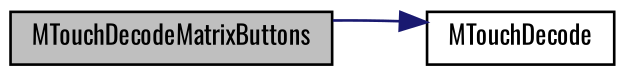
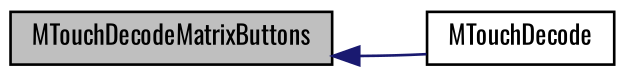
(366, 21) -> (393, 55)
